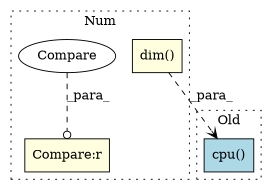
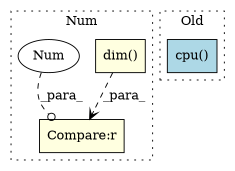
(67, 56) -> (49, 56)
(184, 93) -> (103, 92)
